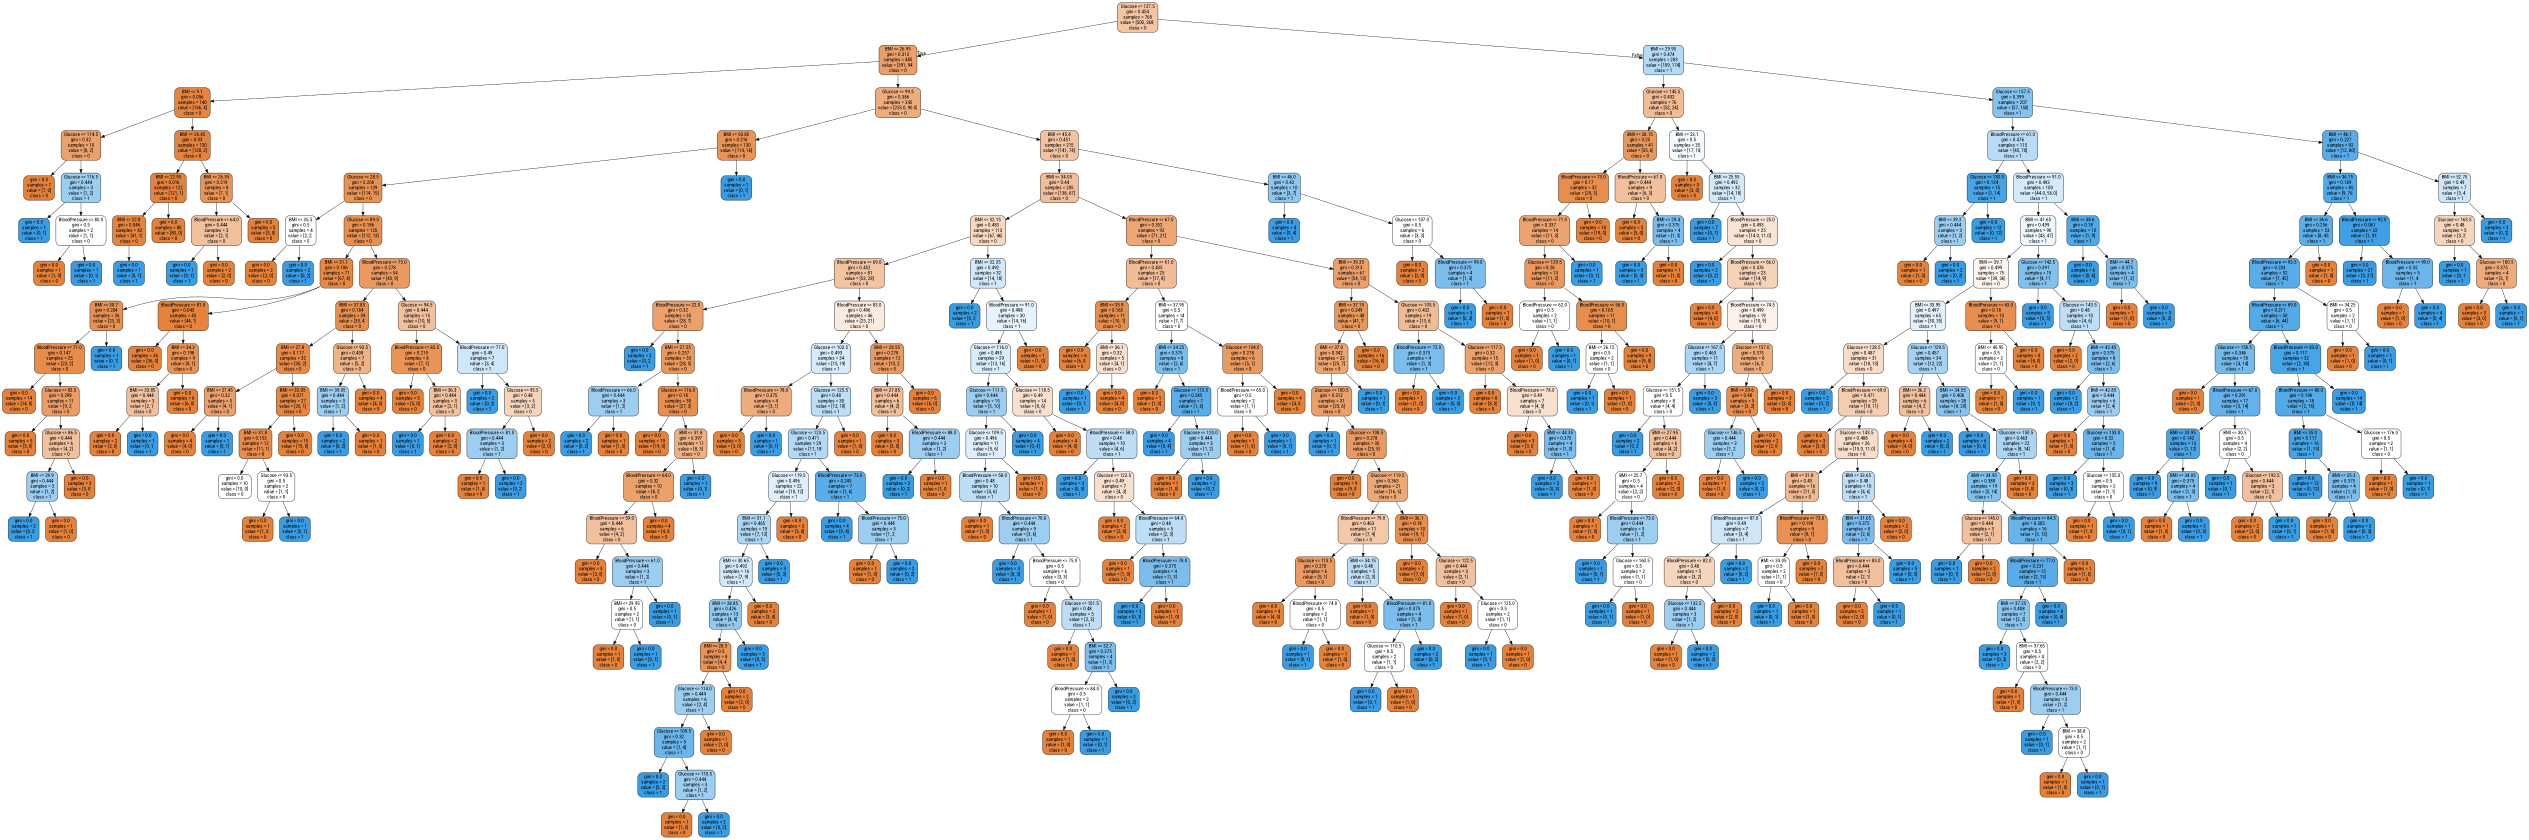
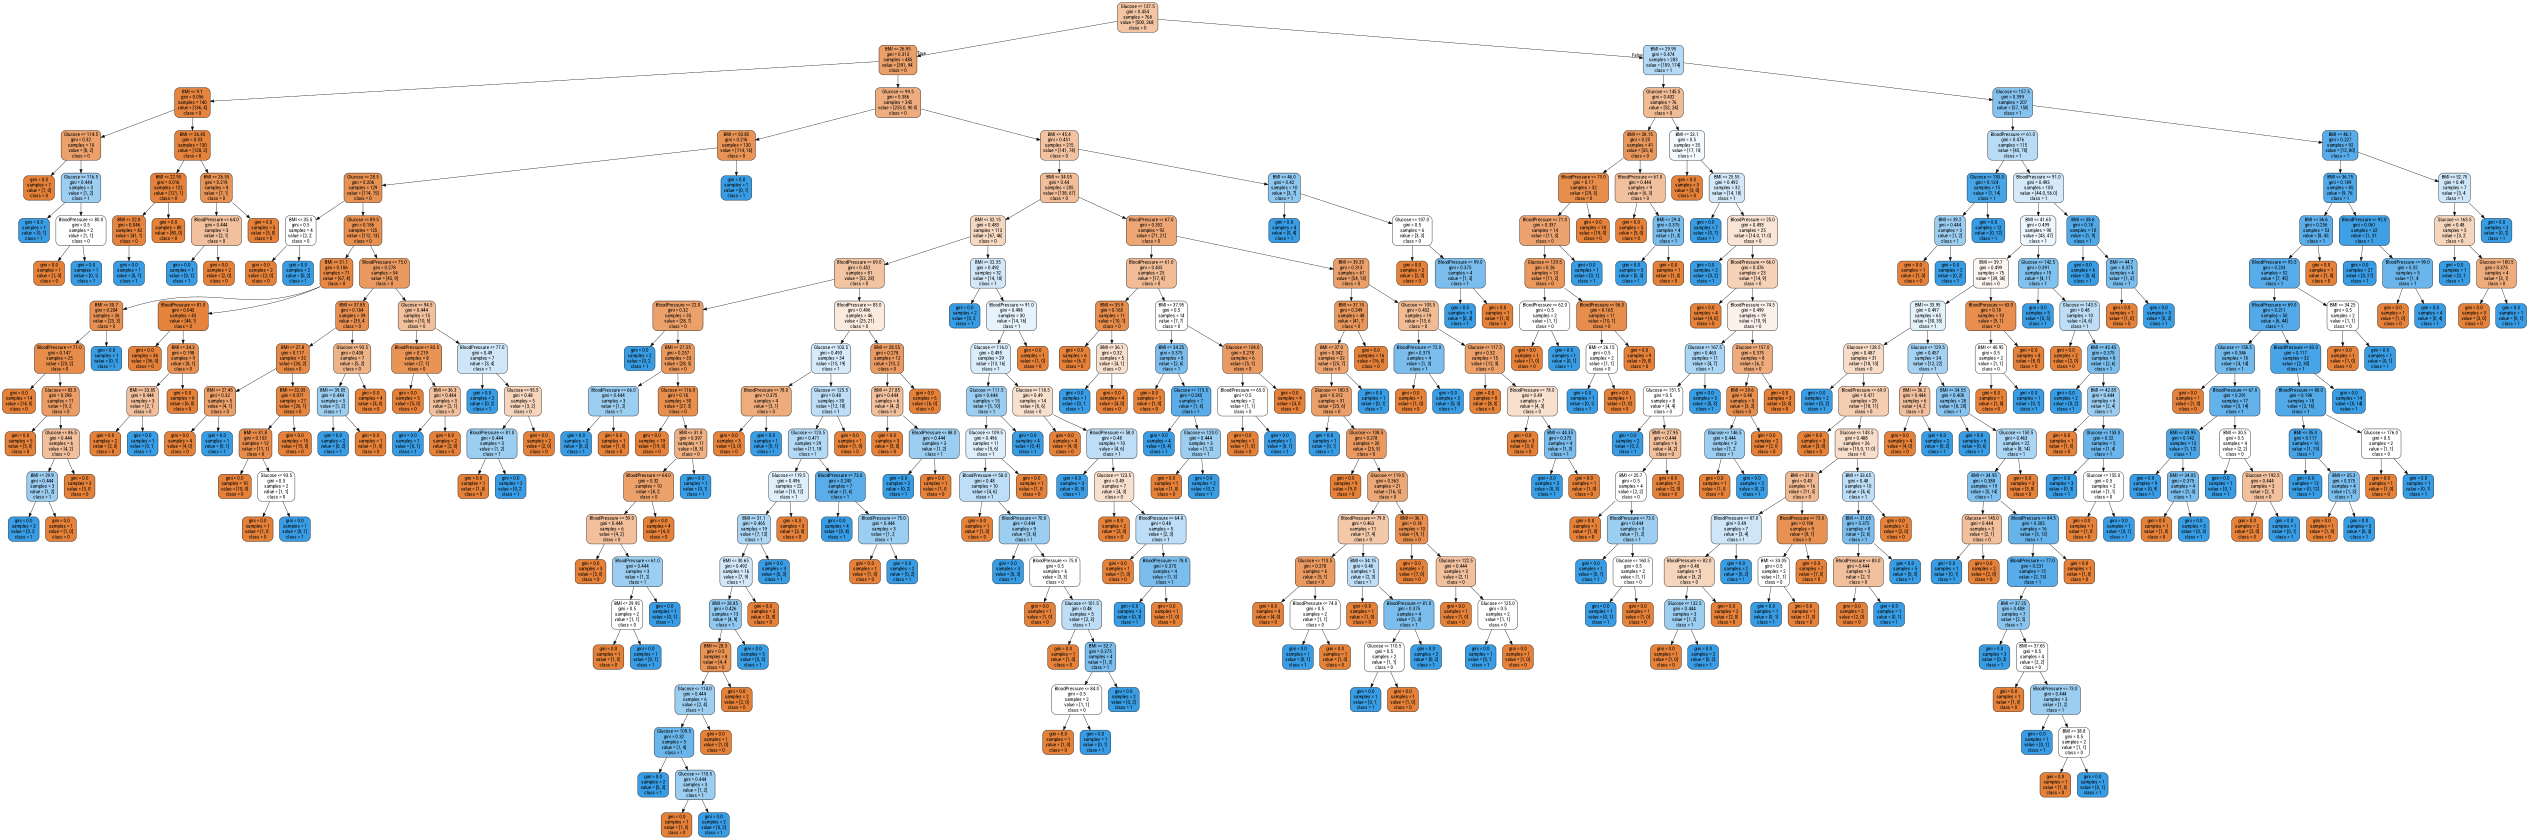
(2360, 273) -> (2360, 273)
(235, 486) -> (235, 486)
(2051, 614) -> none
